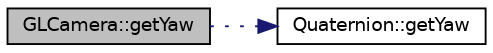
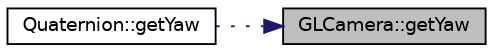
(234, 26) -> (240, 26)
